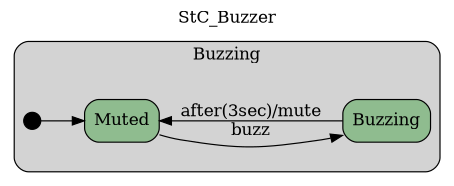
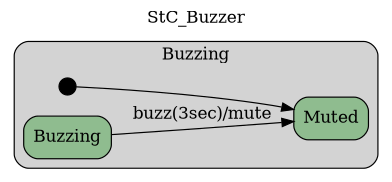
(251, 112) -> (203, 114)
(245, 147) -> none
